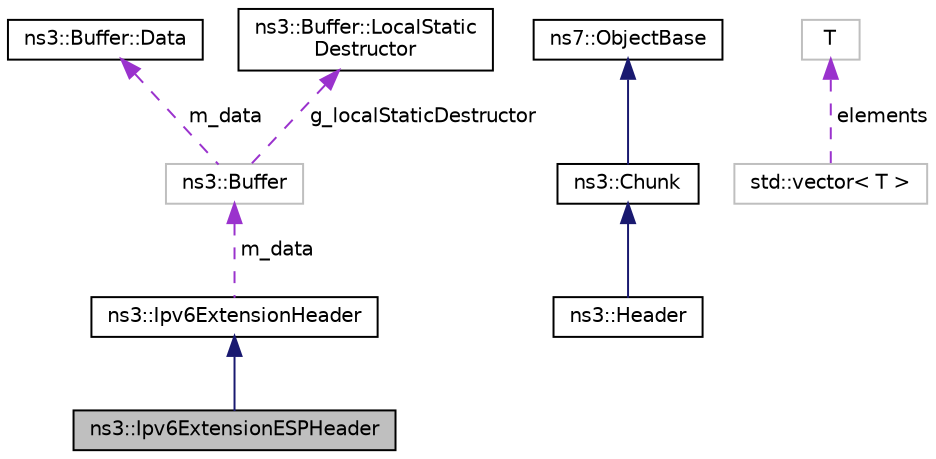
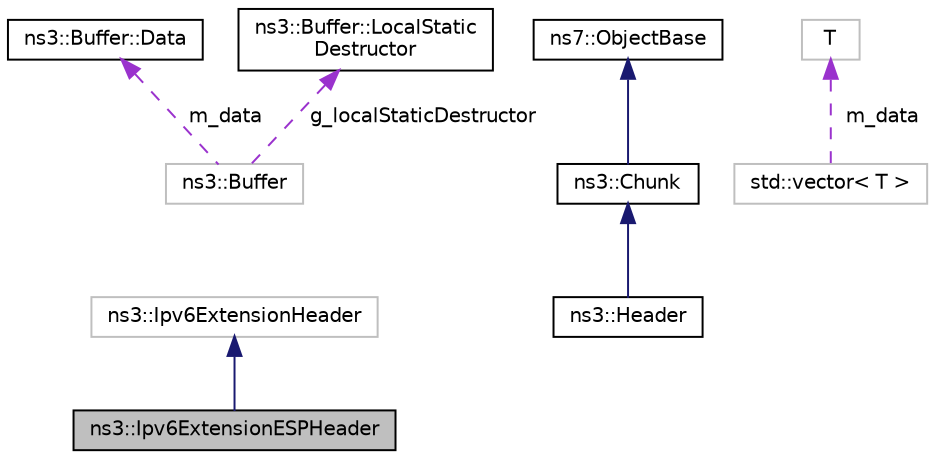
(879, 117) -> (879, 117)
(235, 261) -> none
(235, 317) -> (235, 317)
